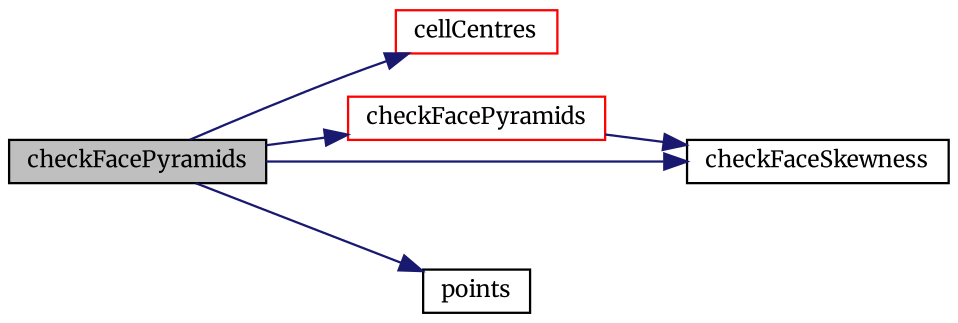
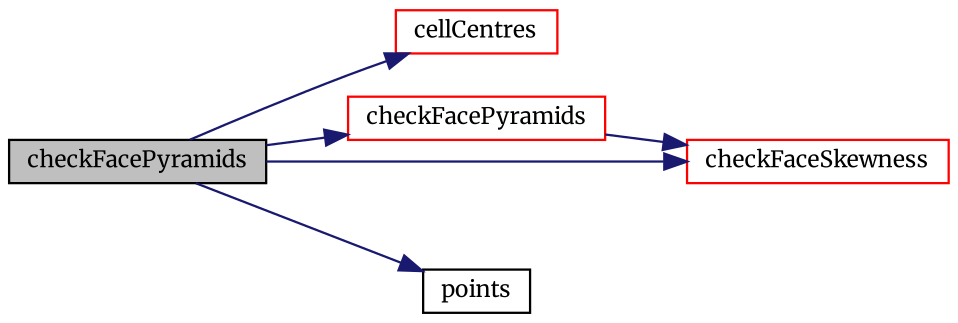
(818, 162) -> (818, 162)
